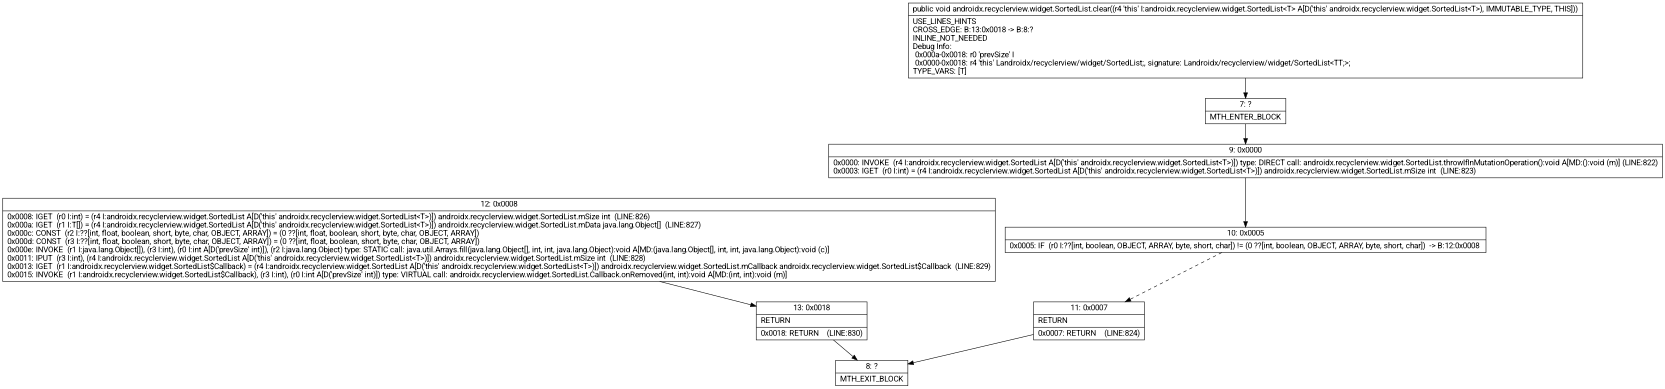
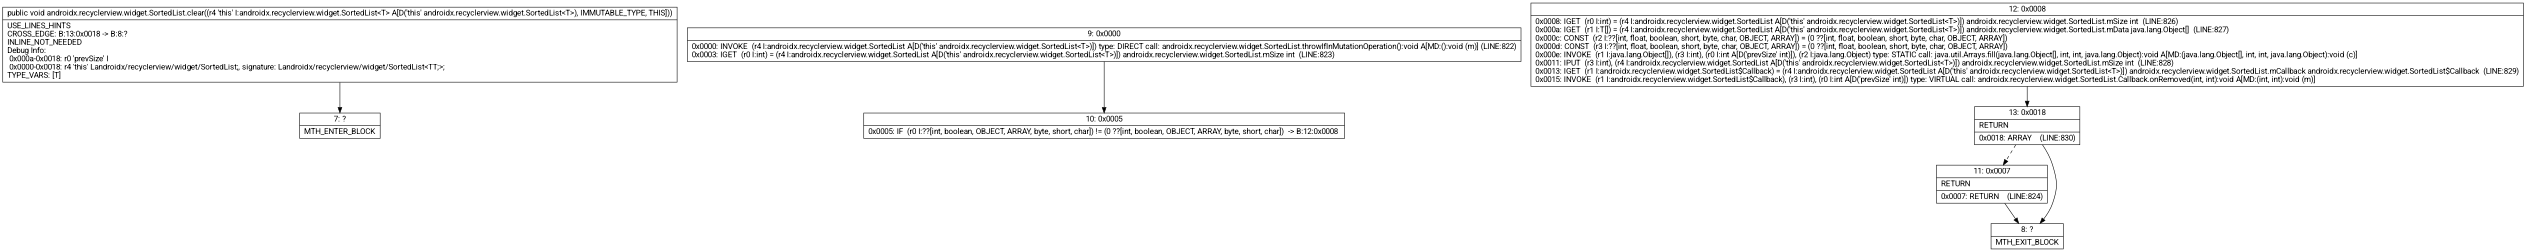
(1246, 131) -> none
(1176, 276) -> (2011, 153)
(812, 333) -> (2027, 138)
